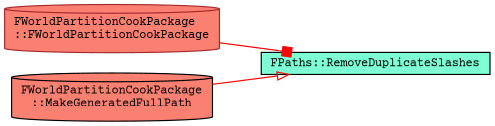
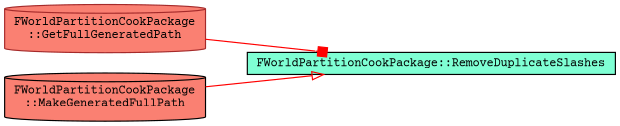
(112, 29) -> (105, 29)
(376, 63) -> (431, 63)
